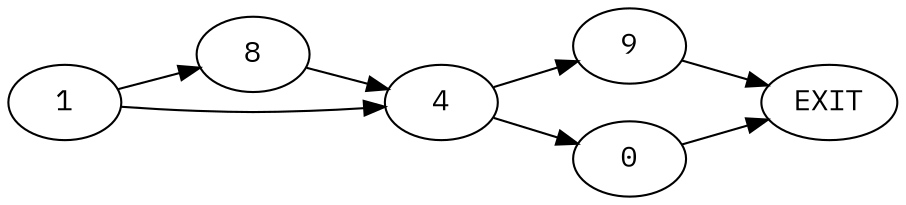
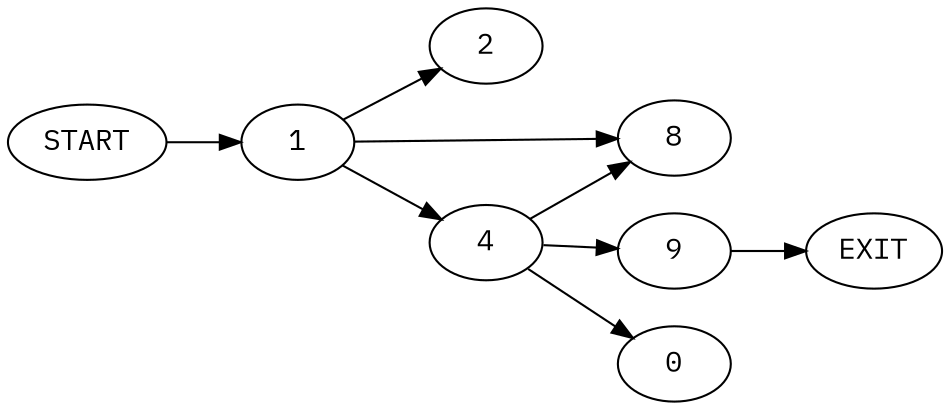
none -> (486, 46)
(337, 76) -> (571, 196)
(715, 135) -> none
none -> (87, 142)
